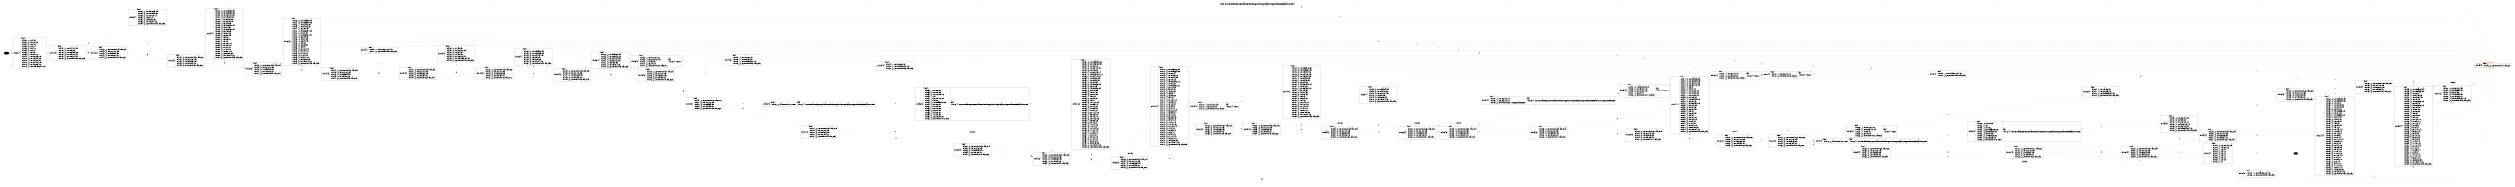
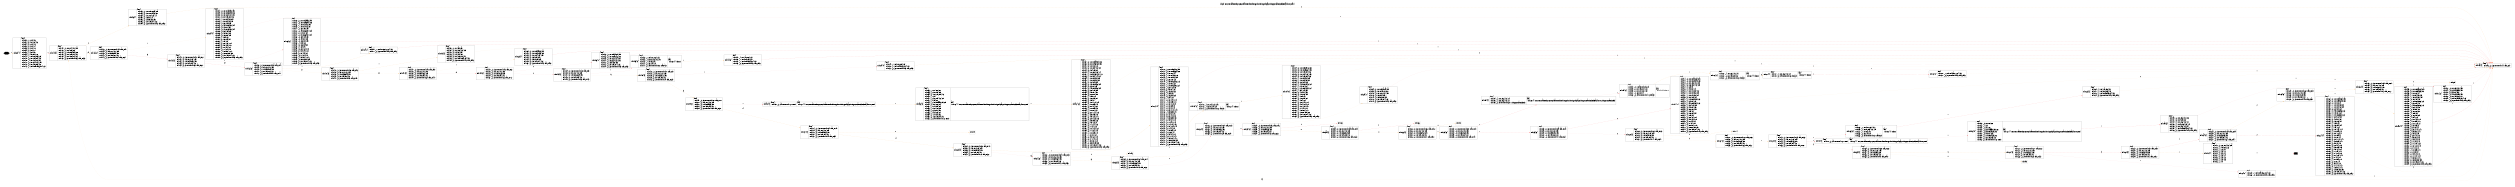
(1799, 131) -> (1826, 137)
